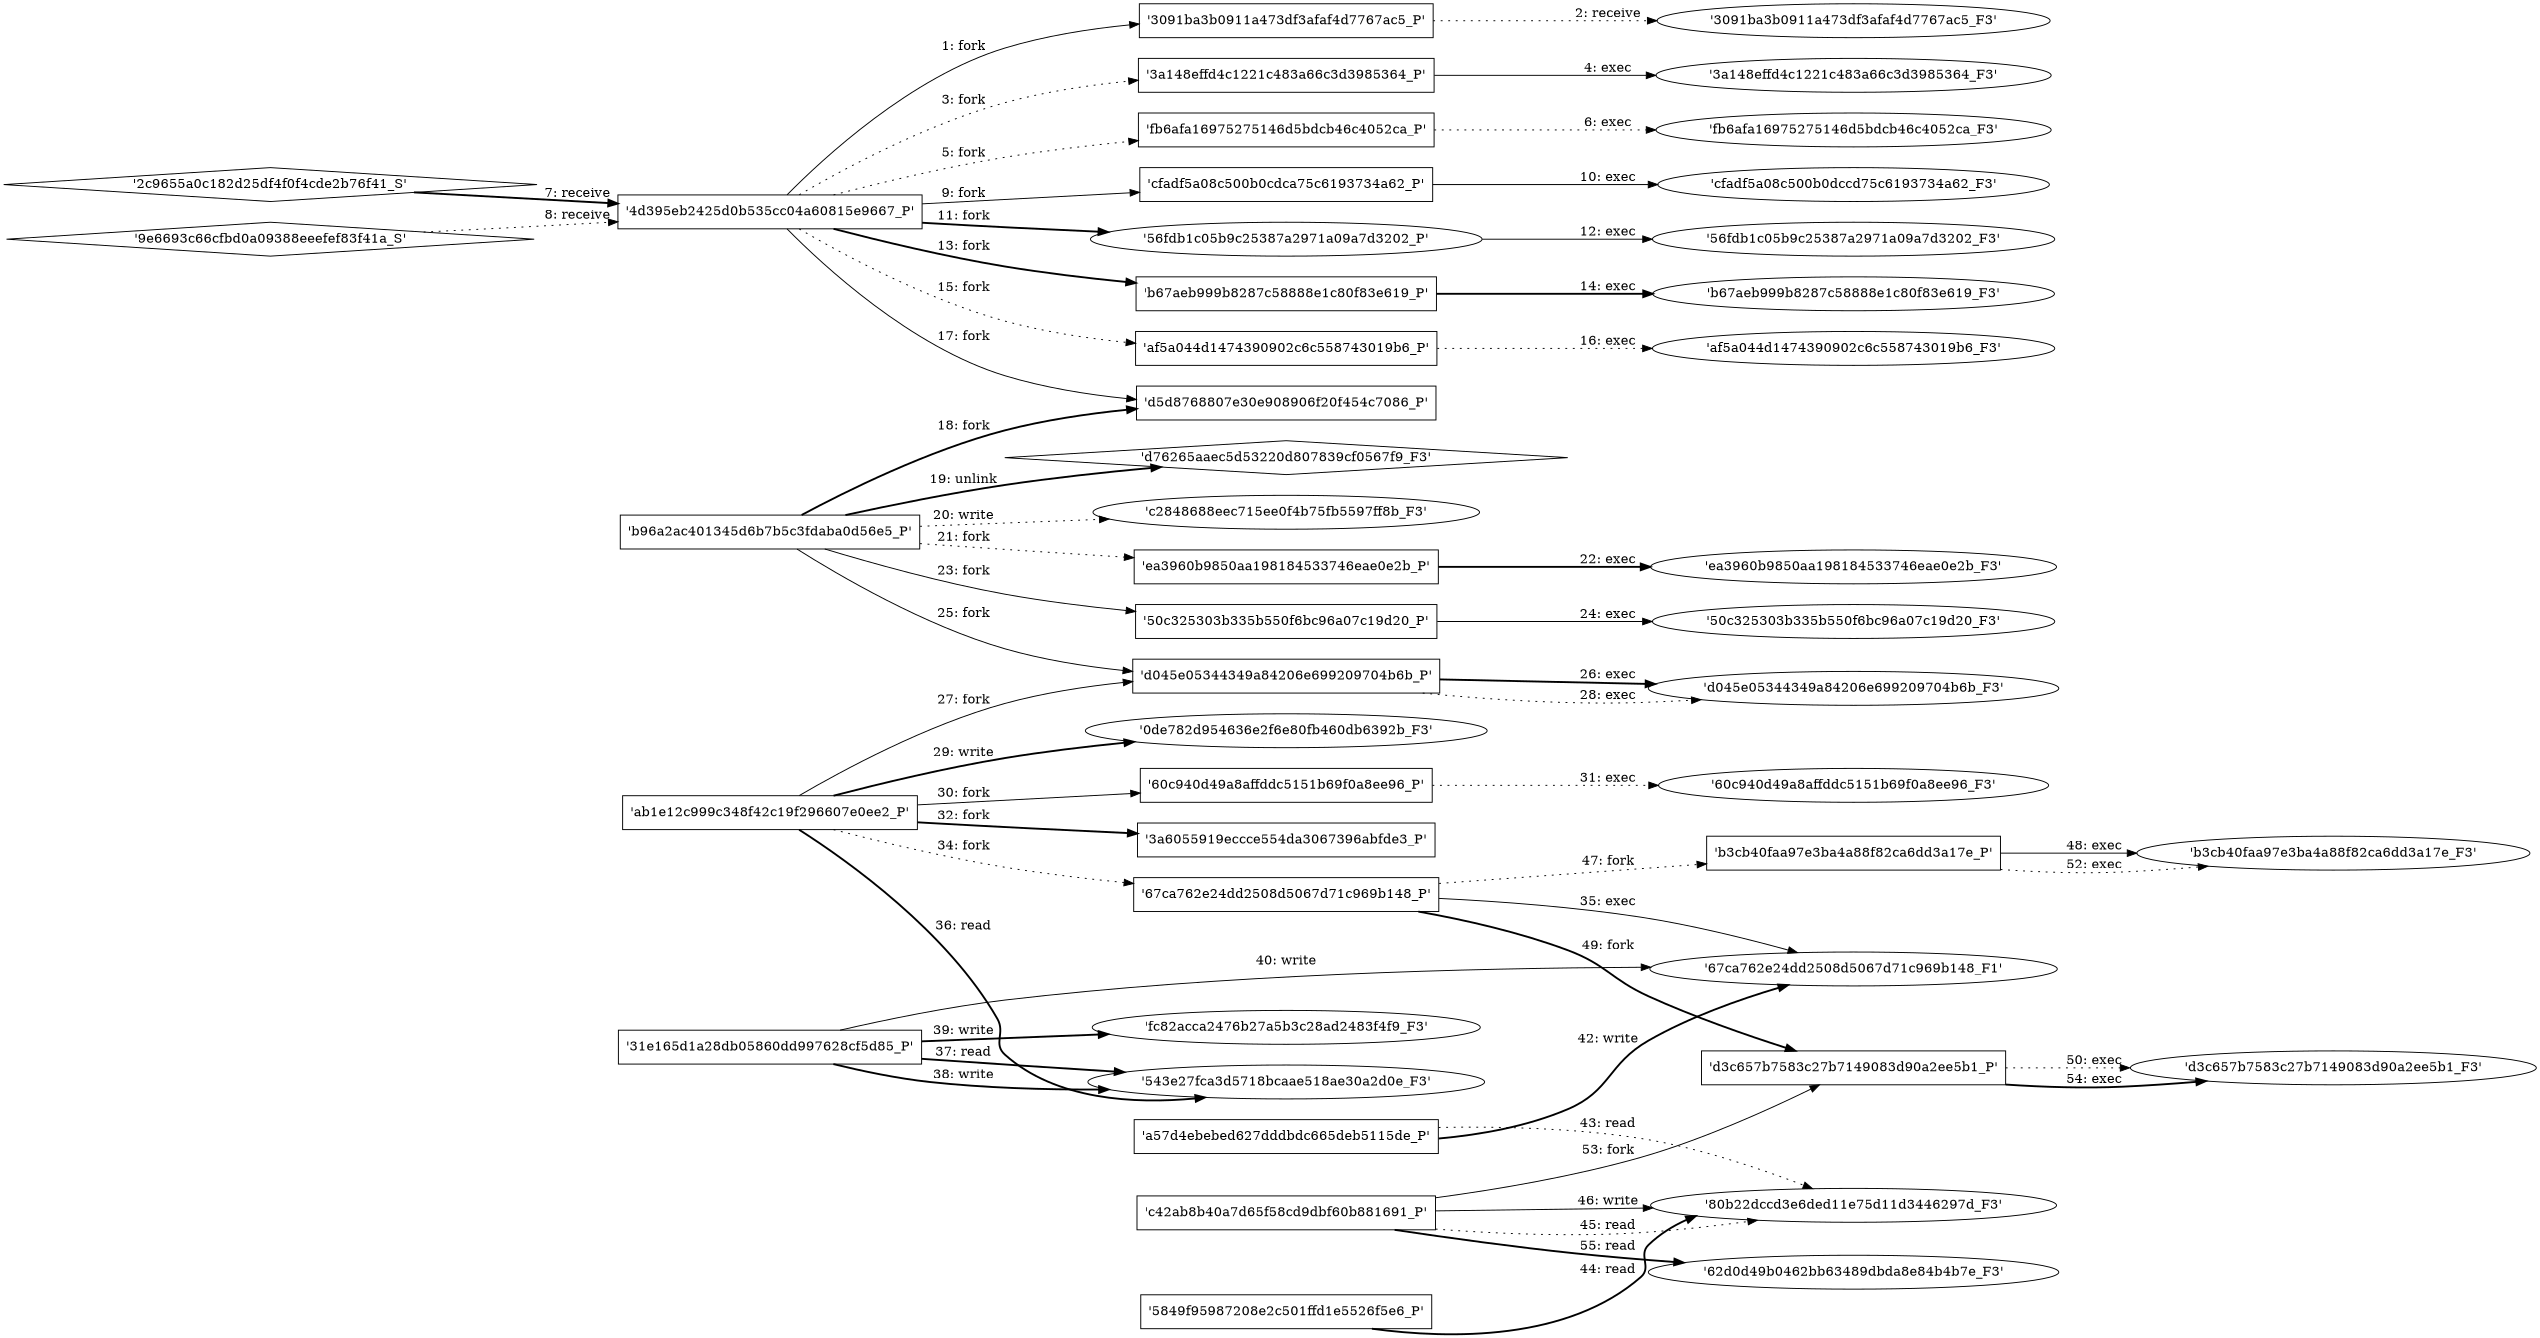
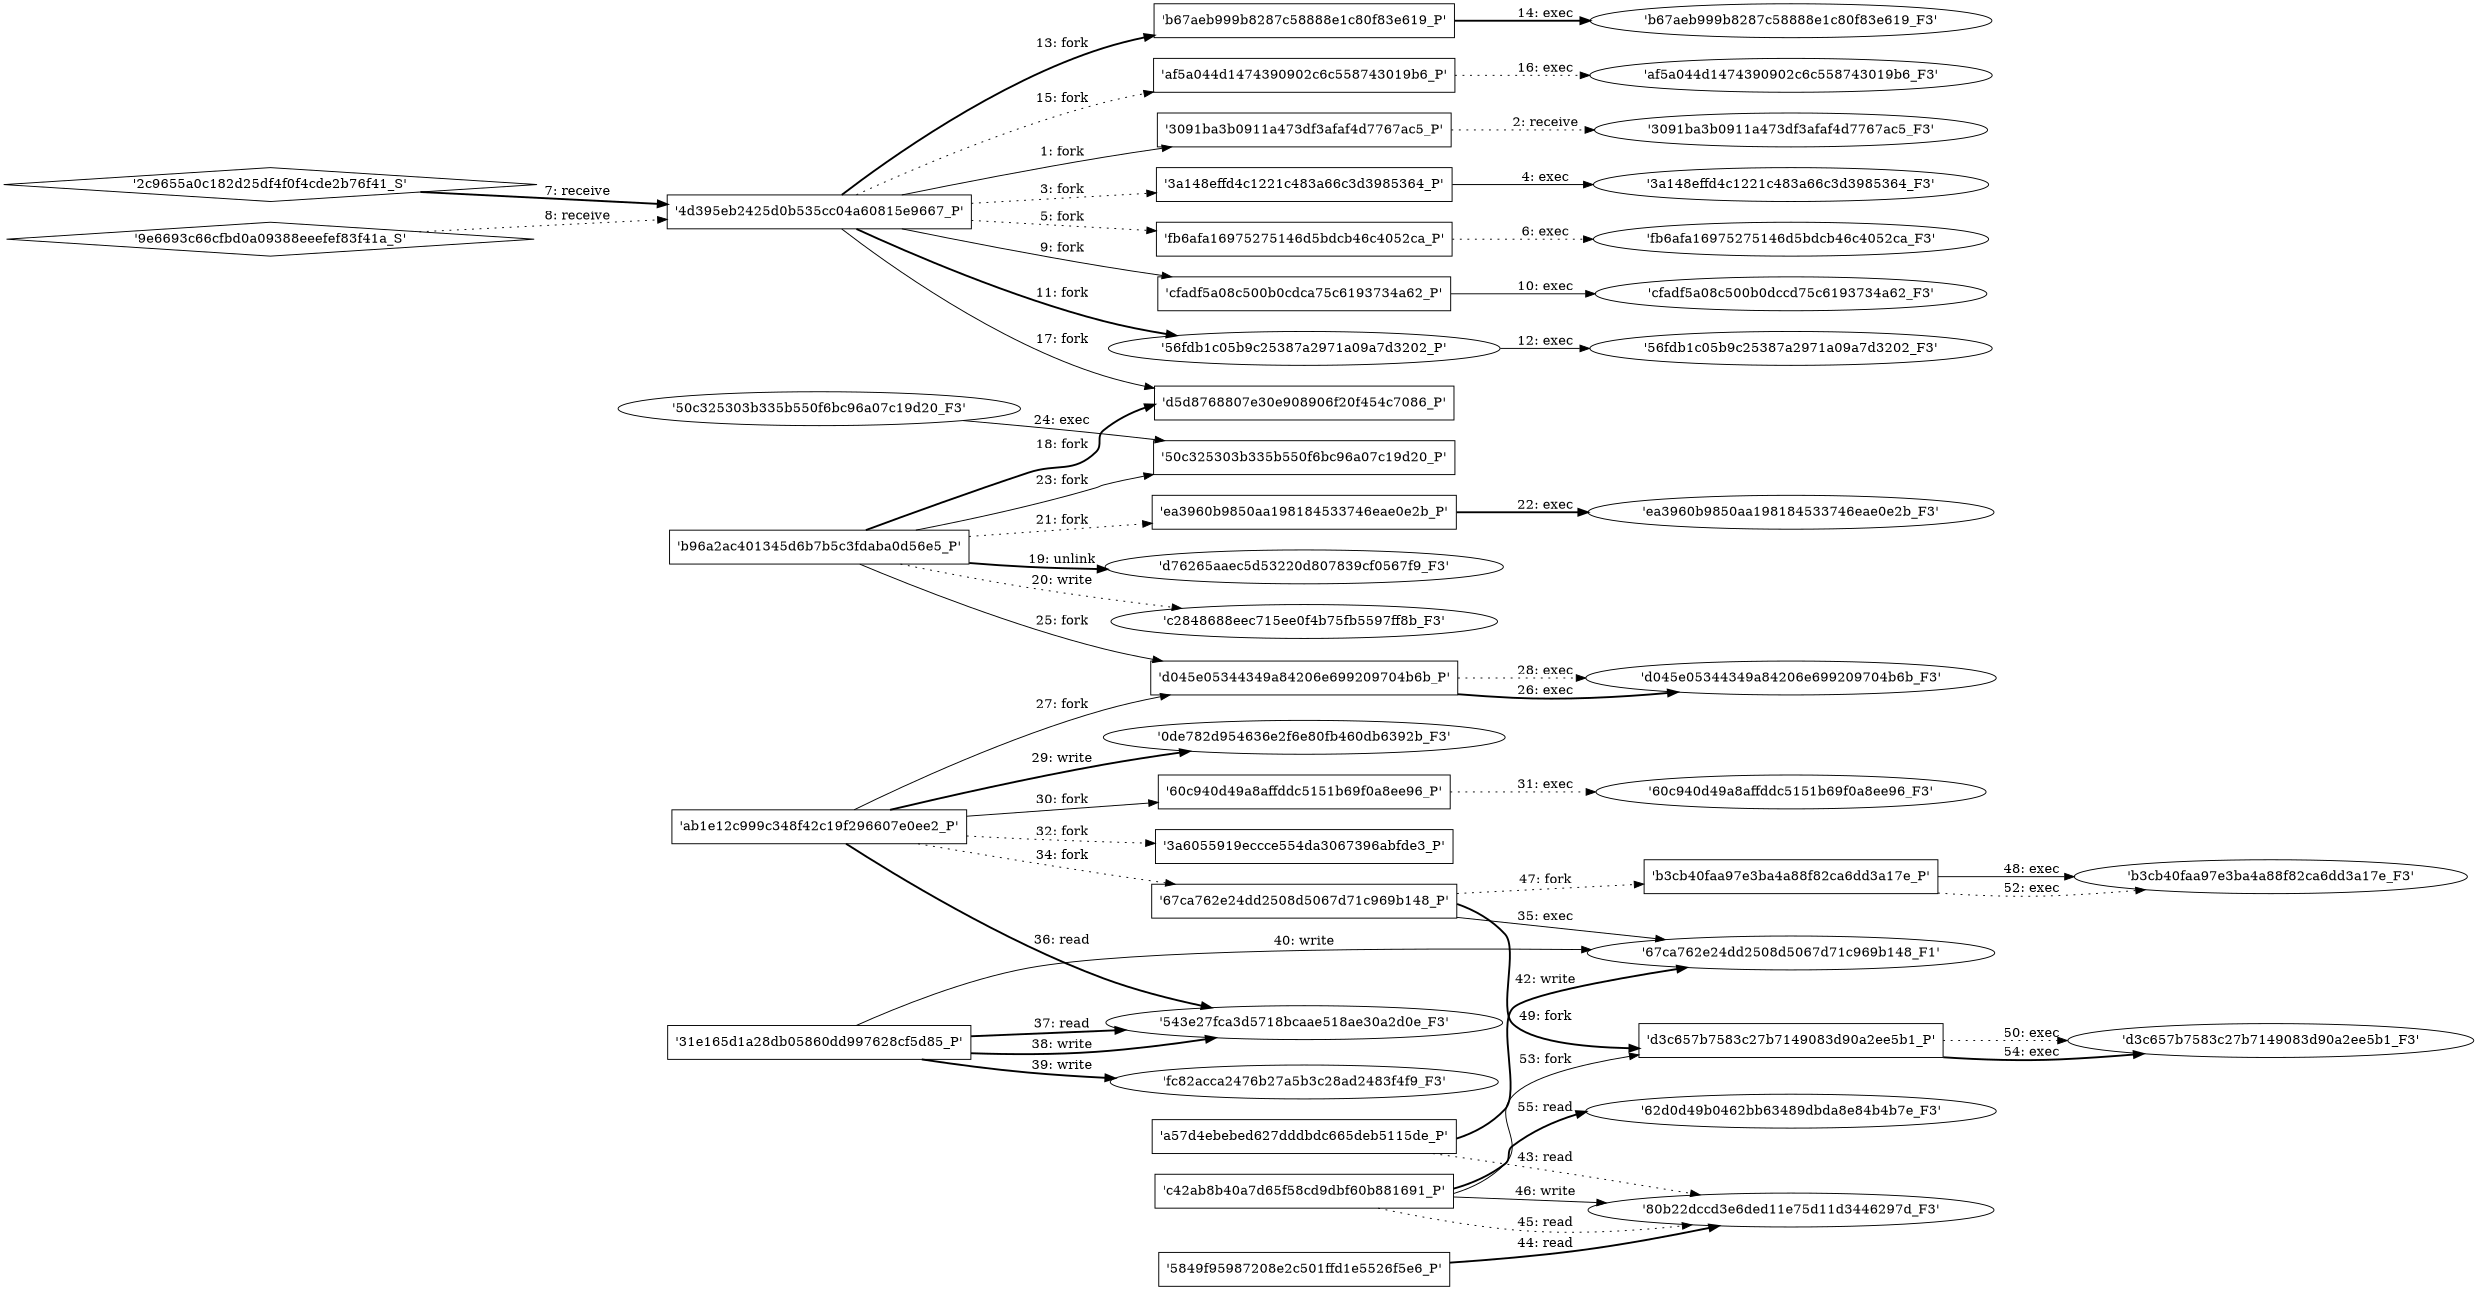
(1286, 458) -> (1304, 567)
(1540, 622) -> (1059, 429)
(1023, 828) -> (1056, 840)
